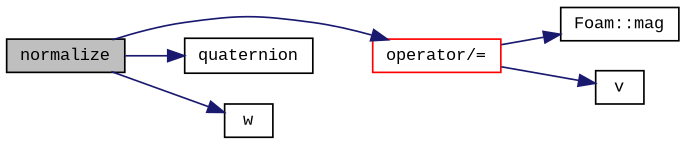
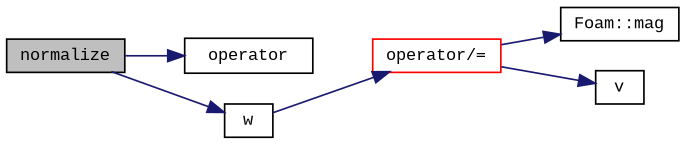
(242, 17) -> (323, 95)
(249, 56) -> (249, 56)
